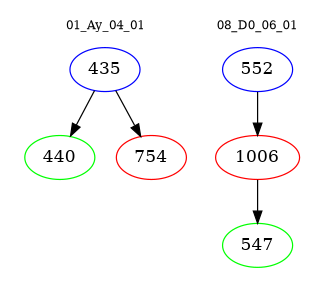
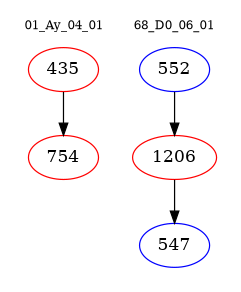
(258, 26) -> (175, 26)
(105, 70) -> (63, 70)
(60, 157) -> none
(258, 157) -> (175, 157)
(258, 245) -> (175, 245)
